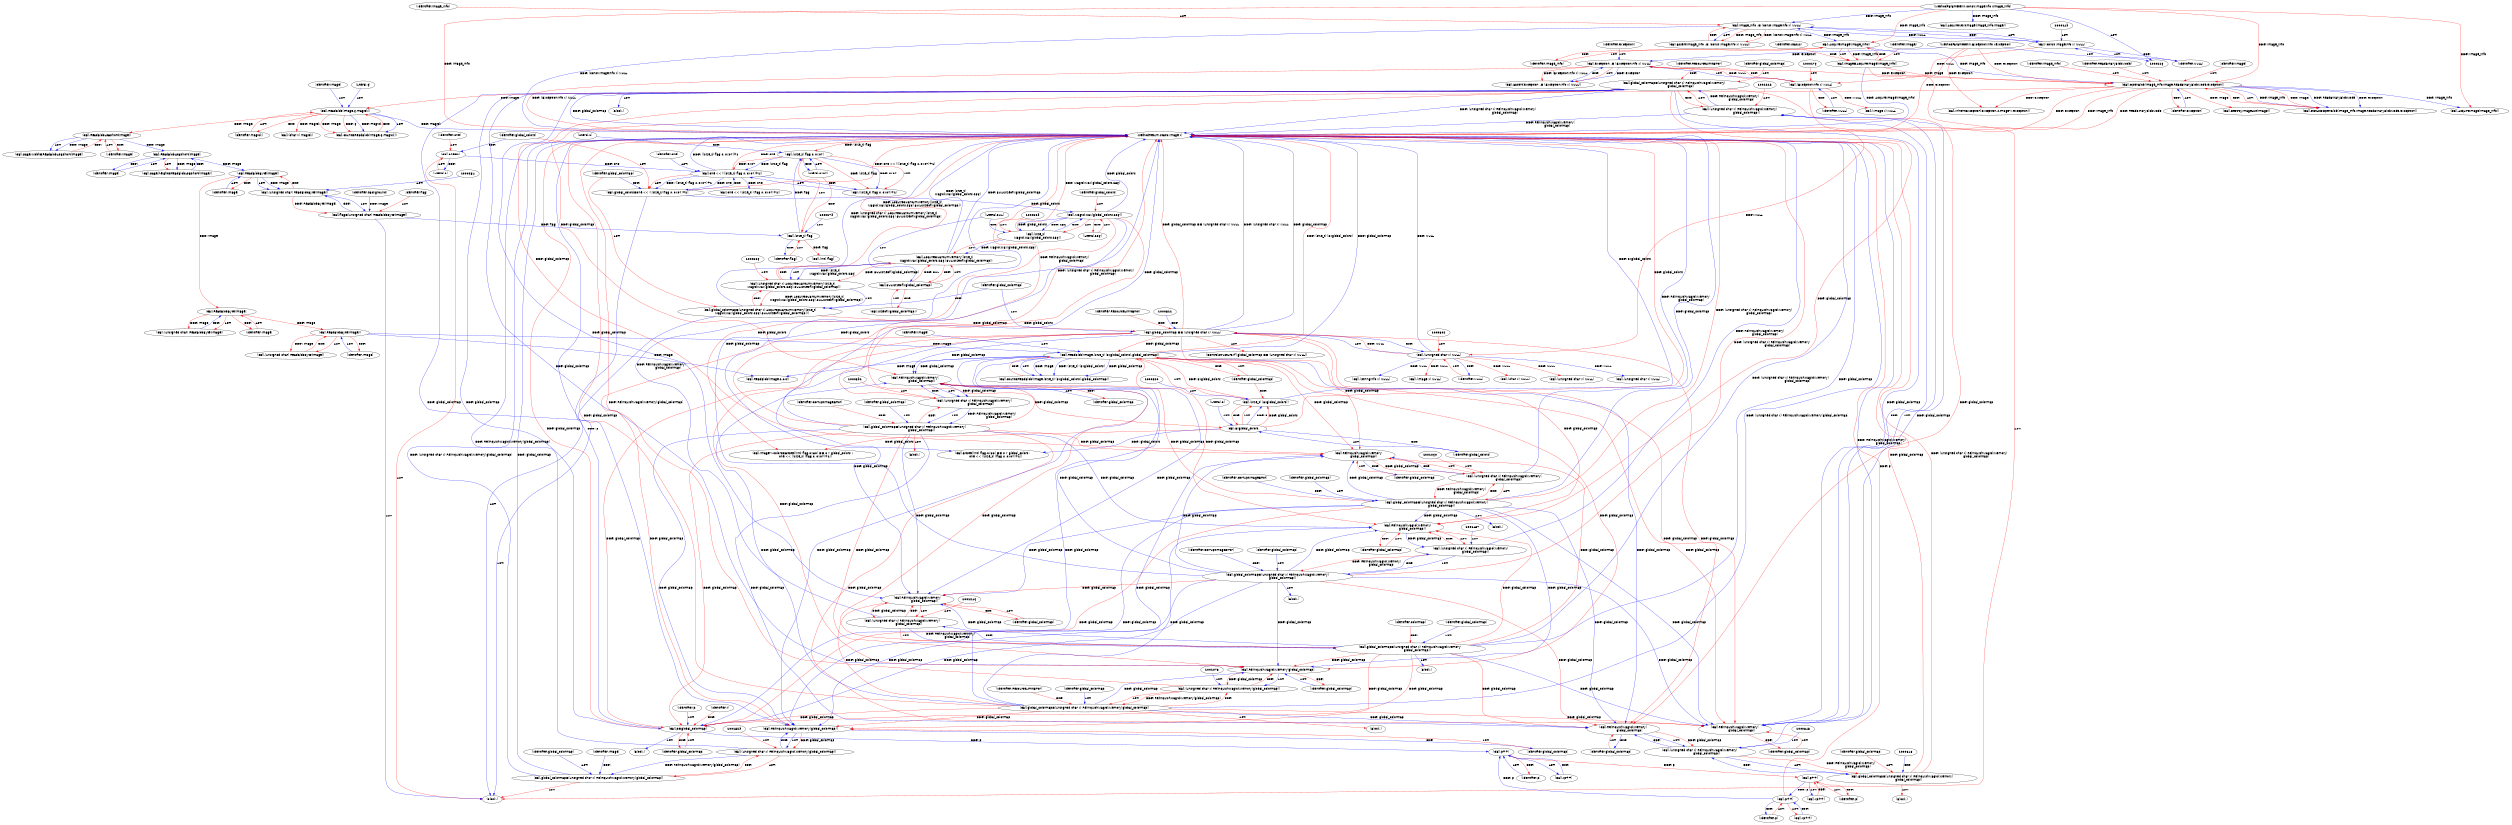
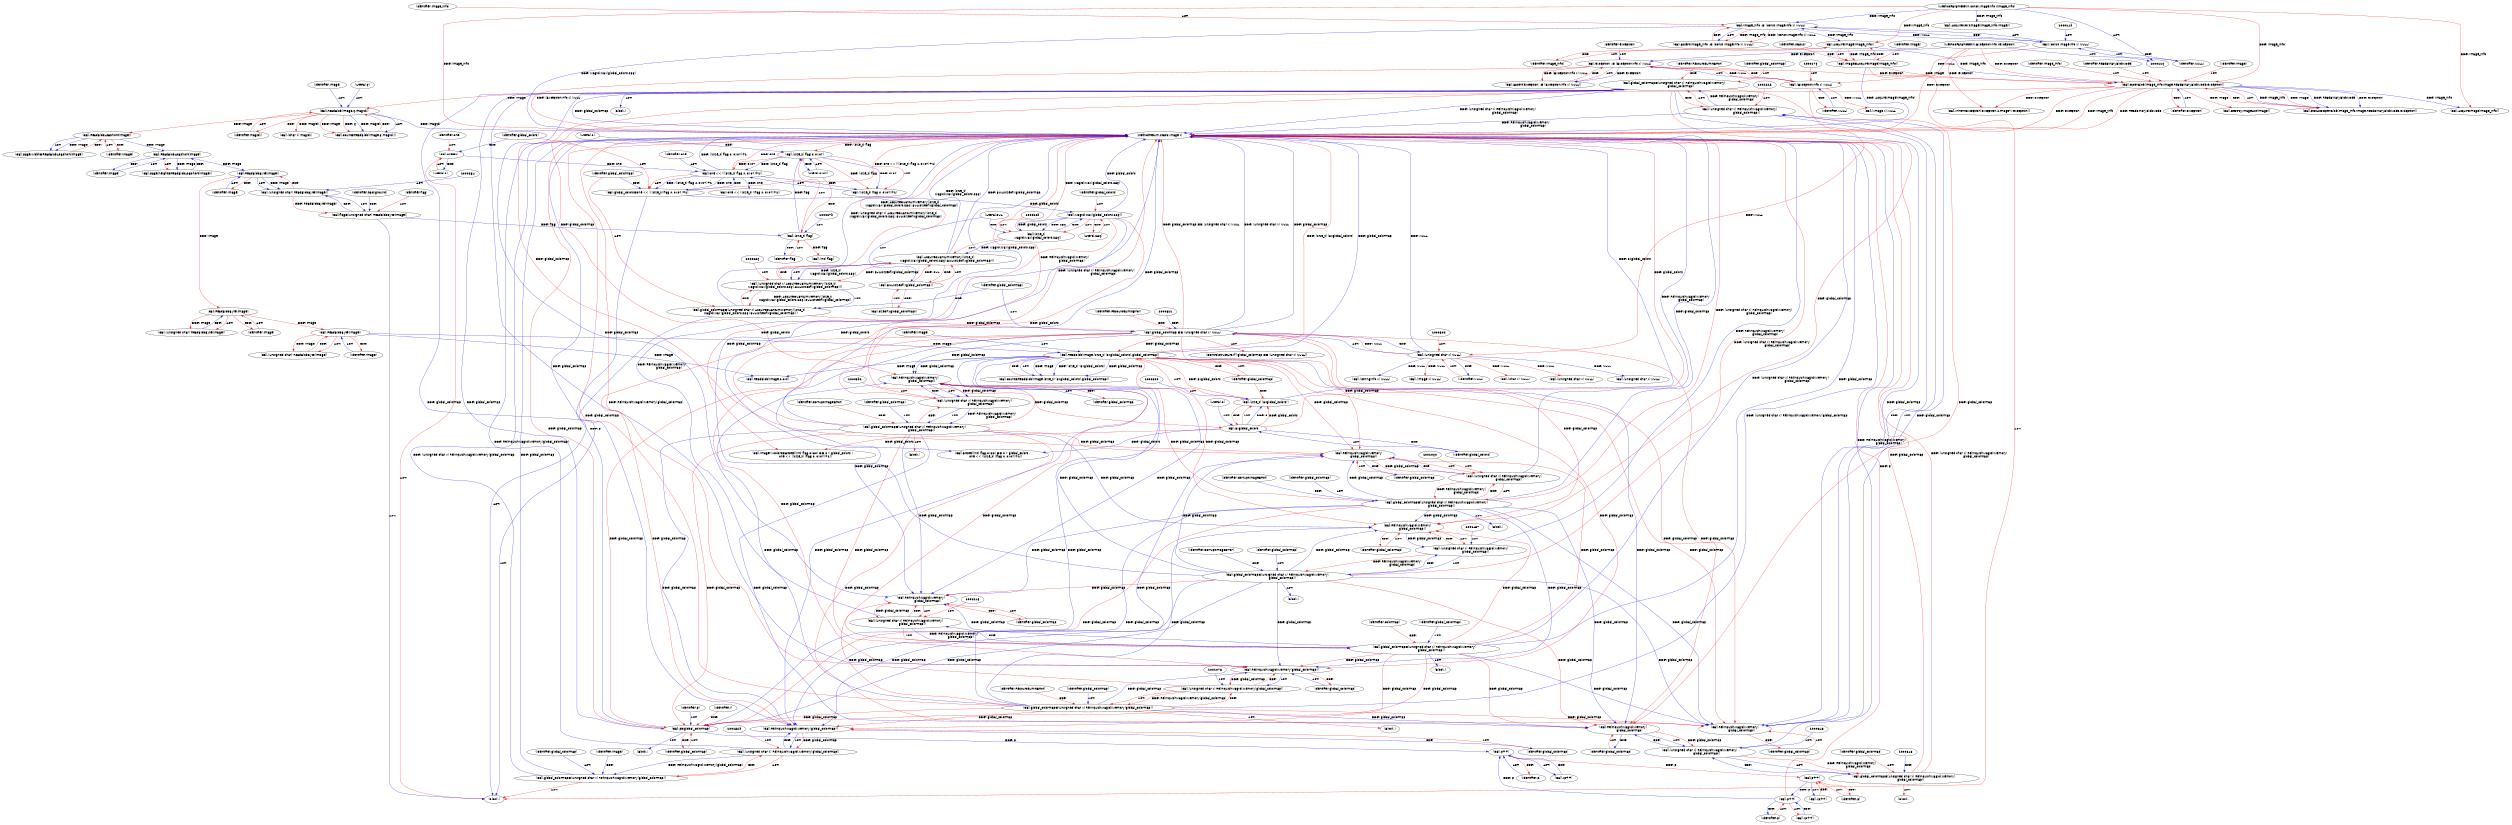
(604, 73) -> (609, 73)
(1585, 76) -> (1585, 76)
(379, 204) -> (374, 204)
